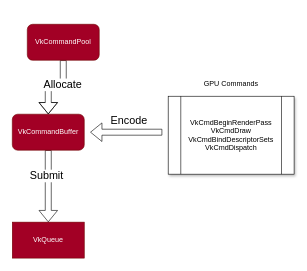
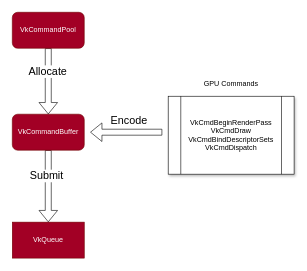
(63, 42) -> (48, 30)
